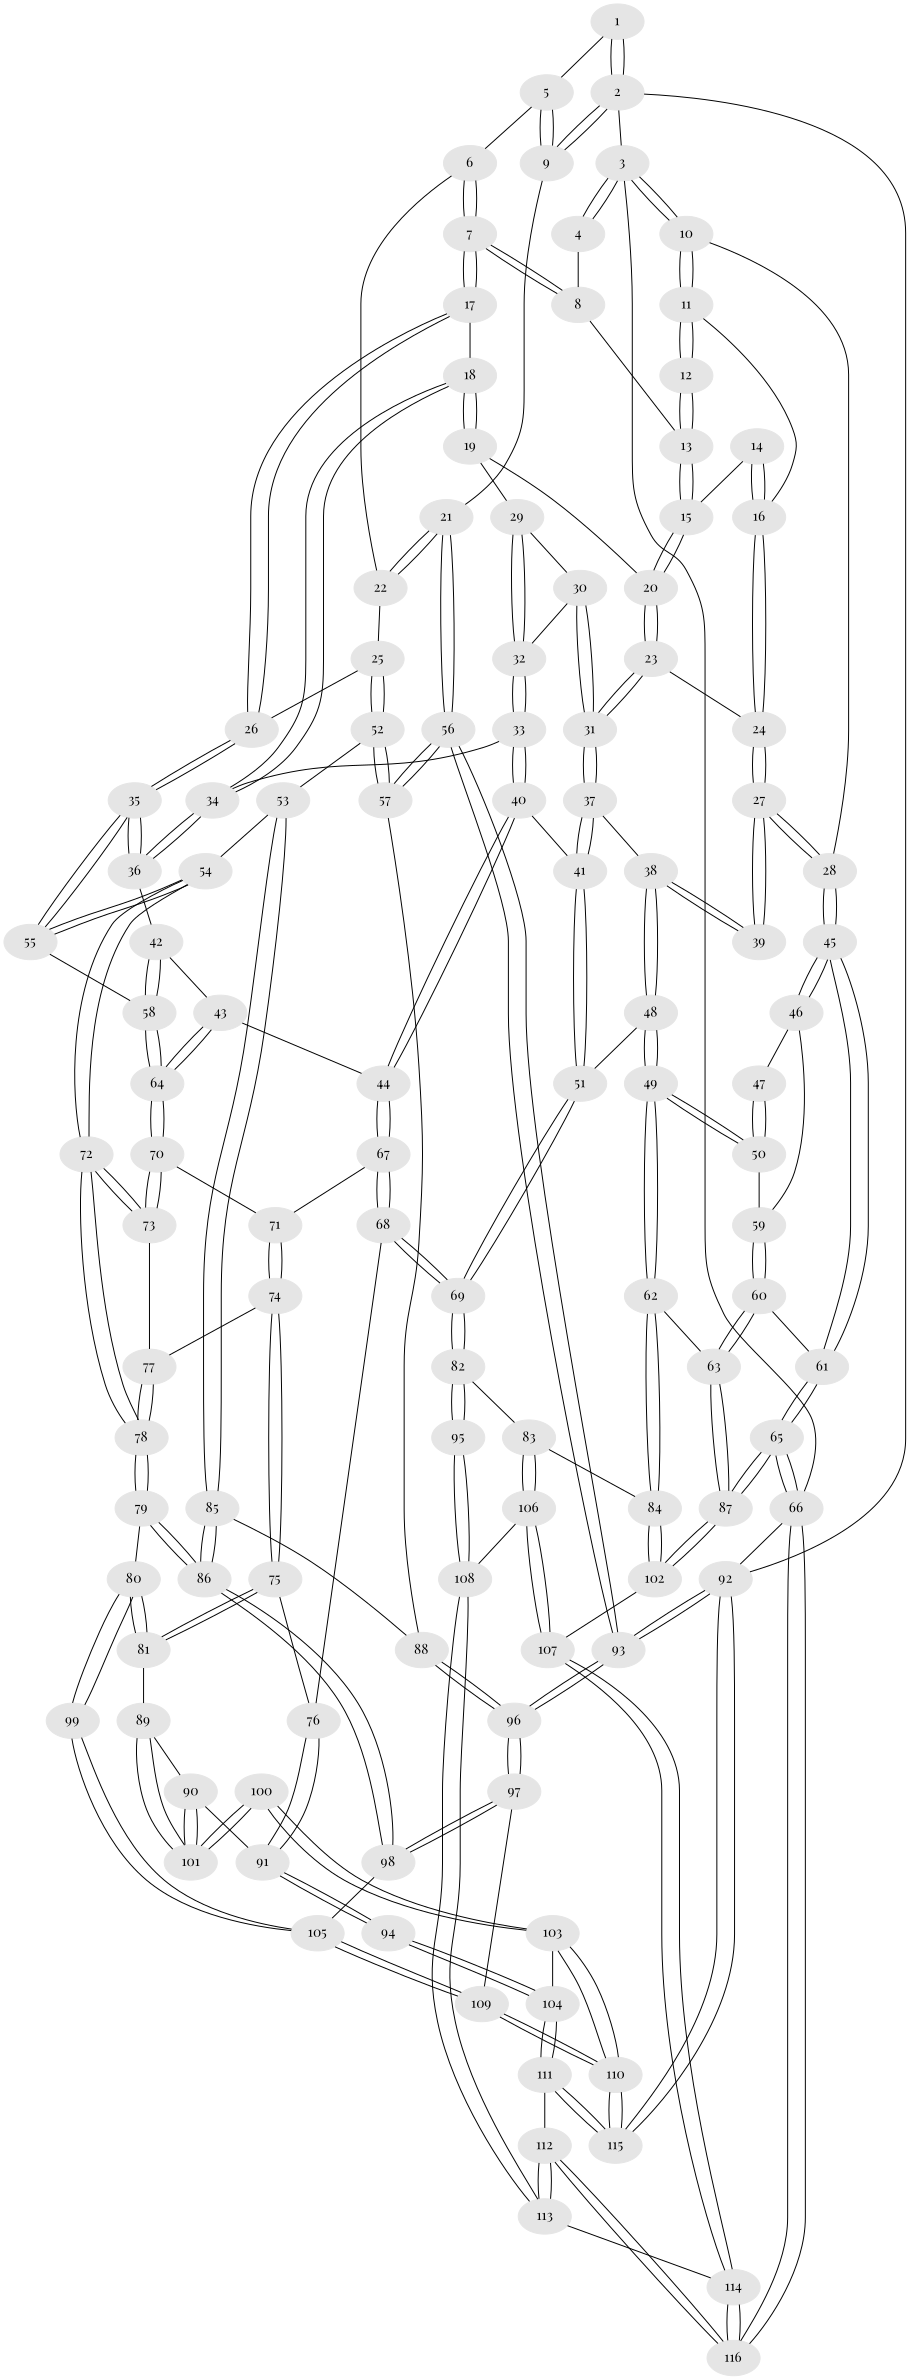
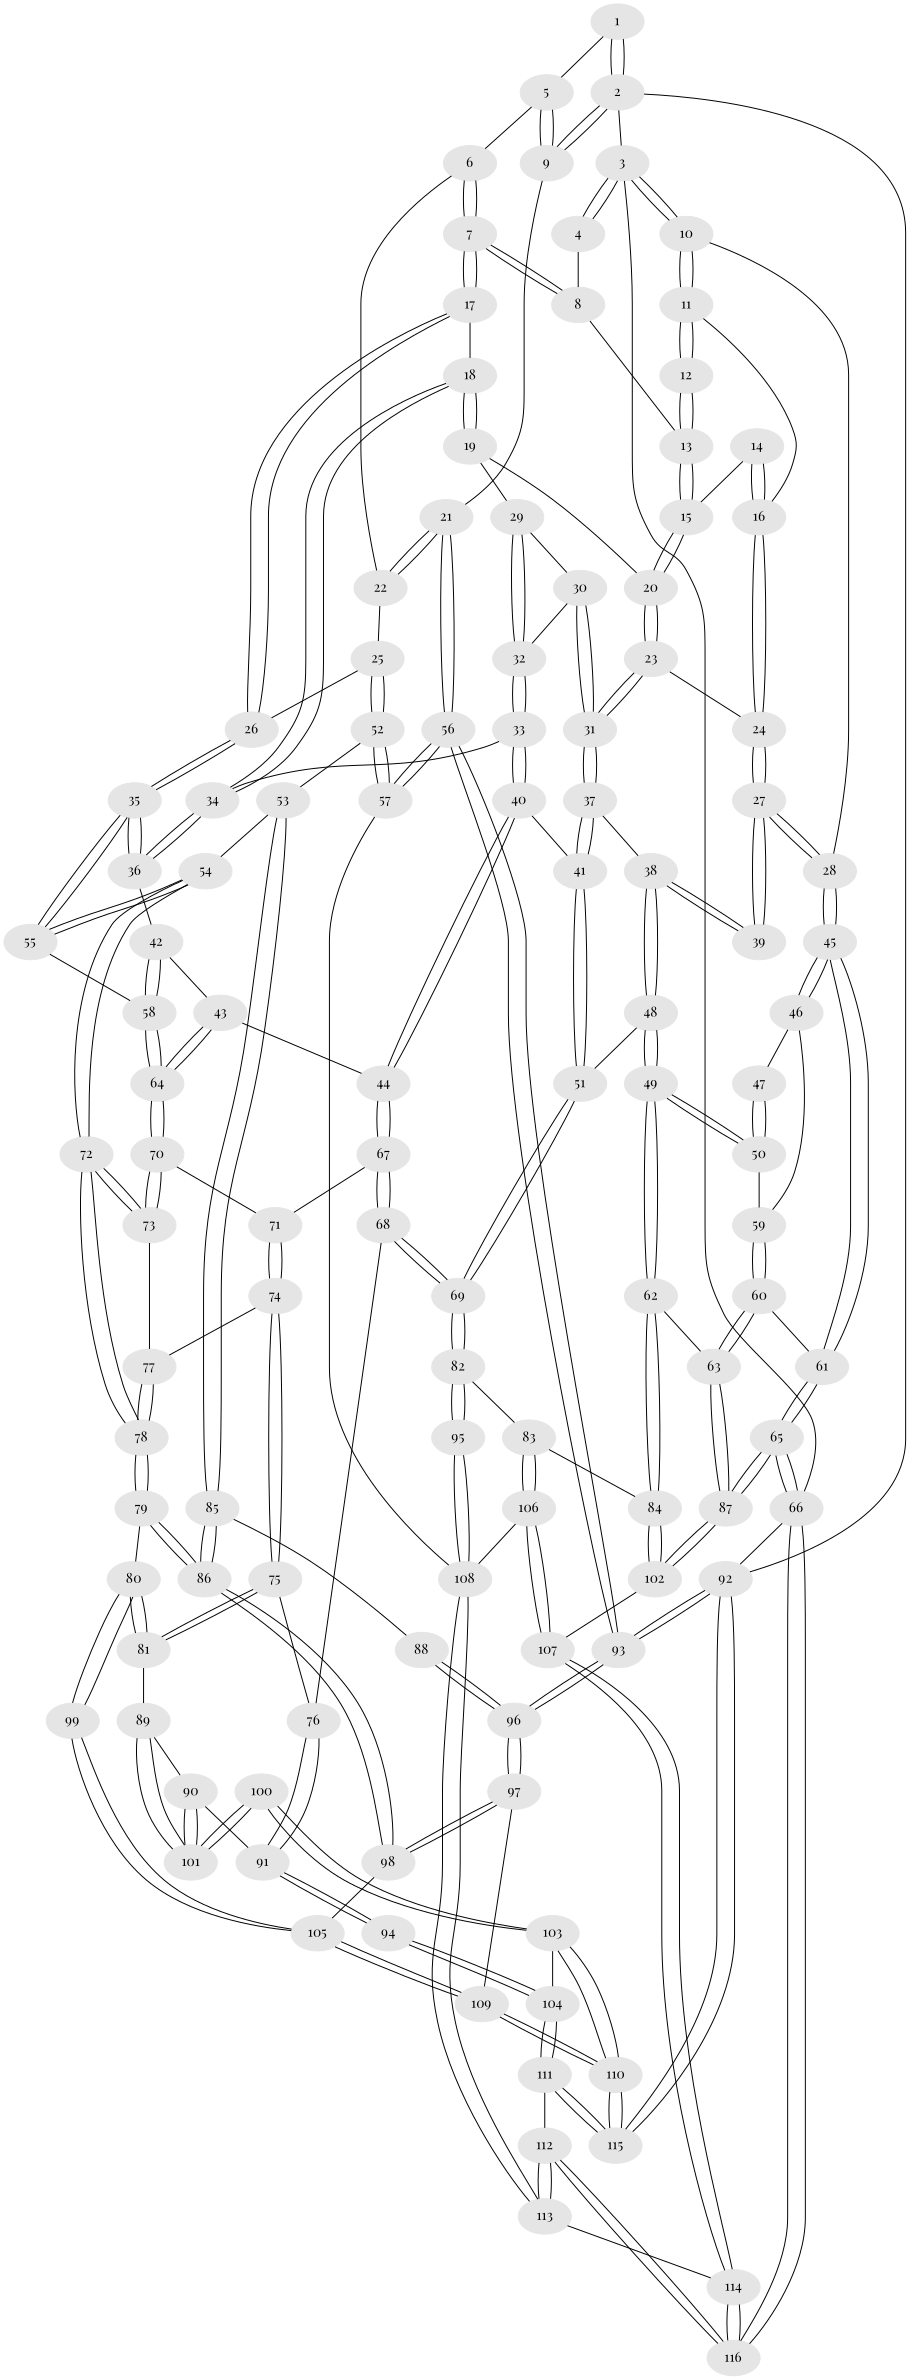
(420, 1225) -> (329, 1206)
